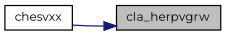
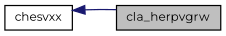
(88, 26) -> (101, 10)
